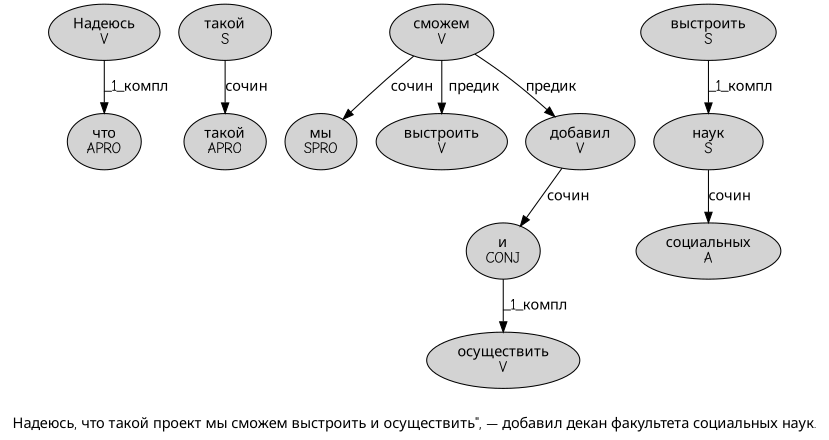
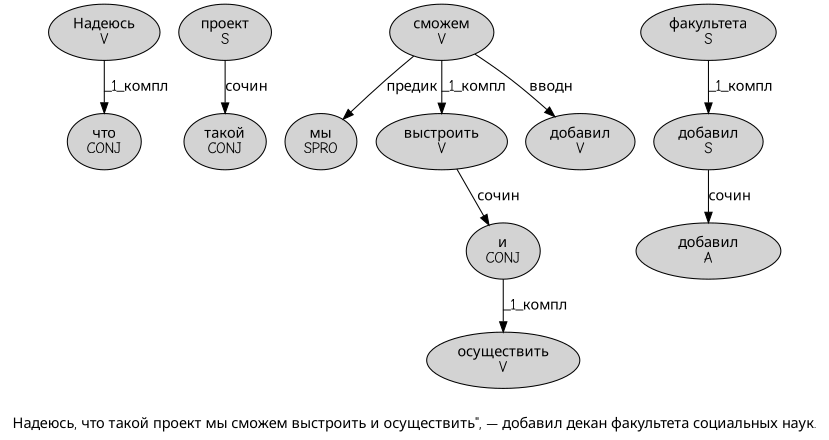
(225, 32) -> (225, 32)
(708, 32) -> (708, 32)
(412, 87) -> (412, 87)
(474, 87) -> (474, 87)
(551, 87) -> (551, 87)
(104, 142) -> (104, 142)
(225, 142) -> (225, 142)
(708, 142) -> (708, 142)
(544, 193) -> (470, 192)
(708, 251) -> (708, 251)
